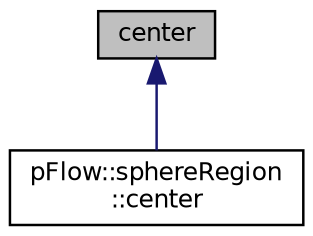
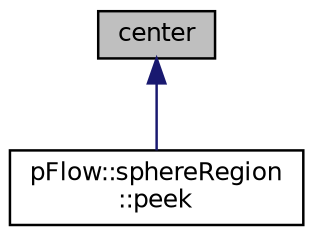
(157, 188) -> (157, 188)
